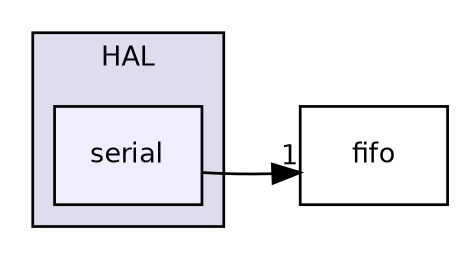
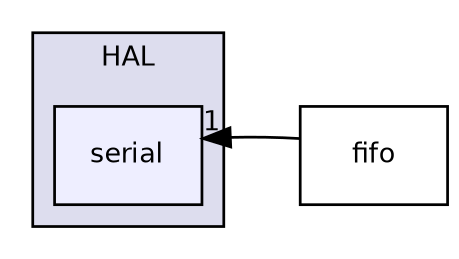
(241, 174) -> (265, 137)
